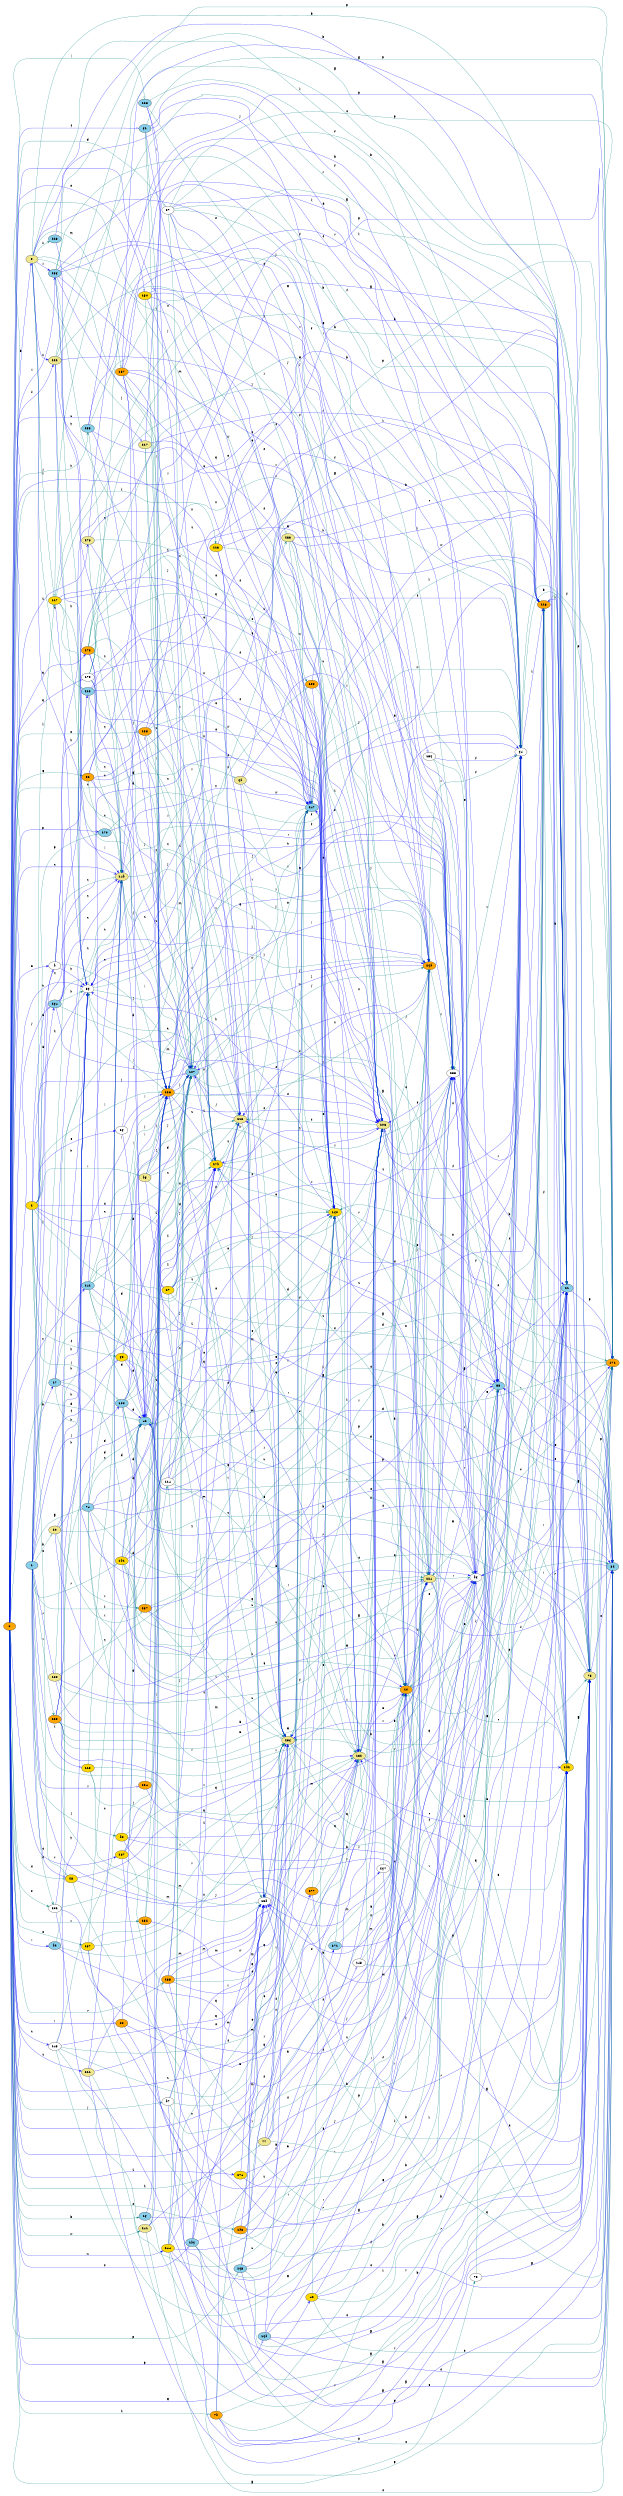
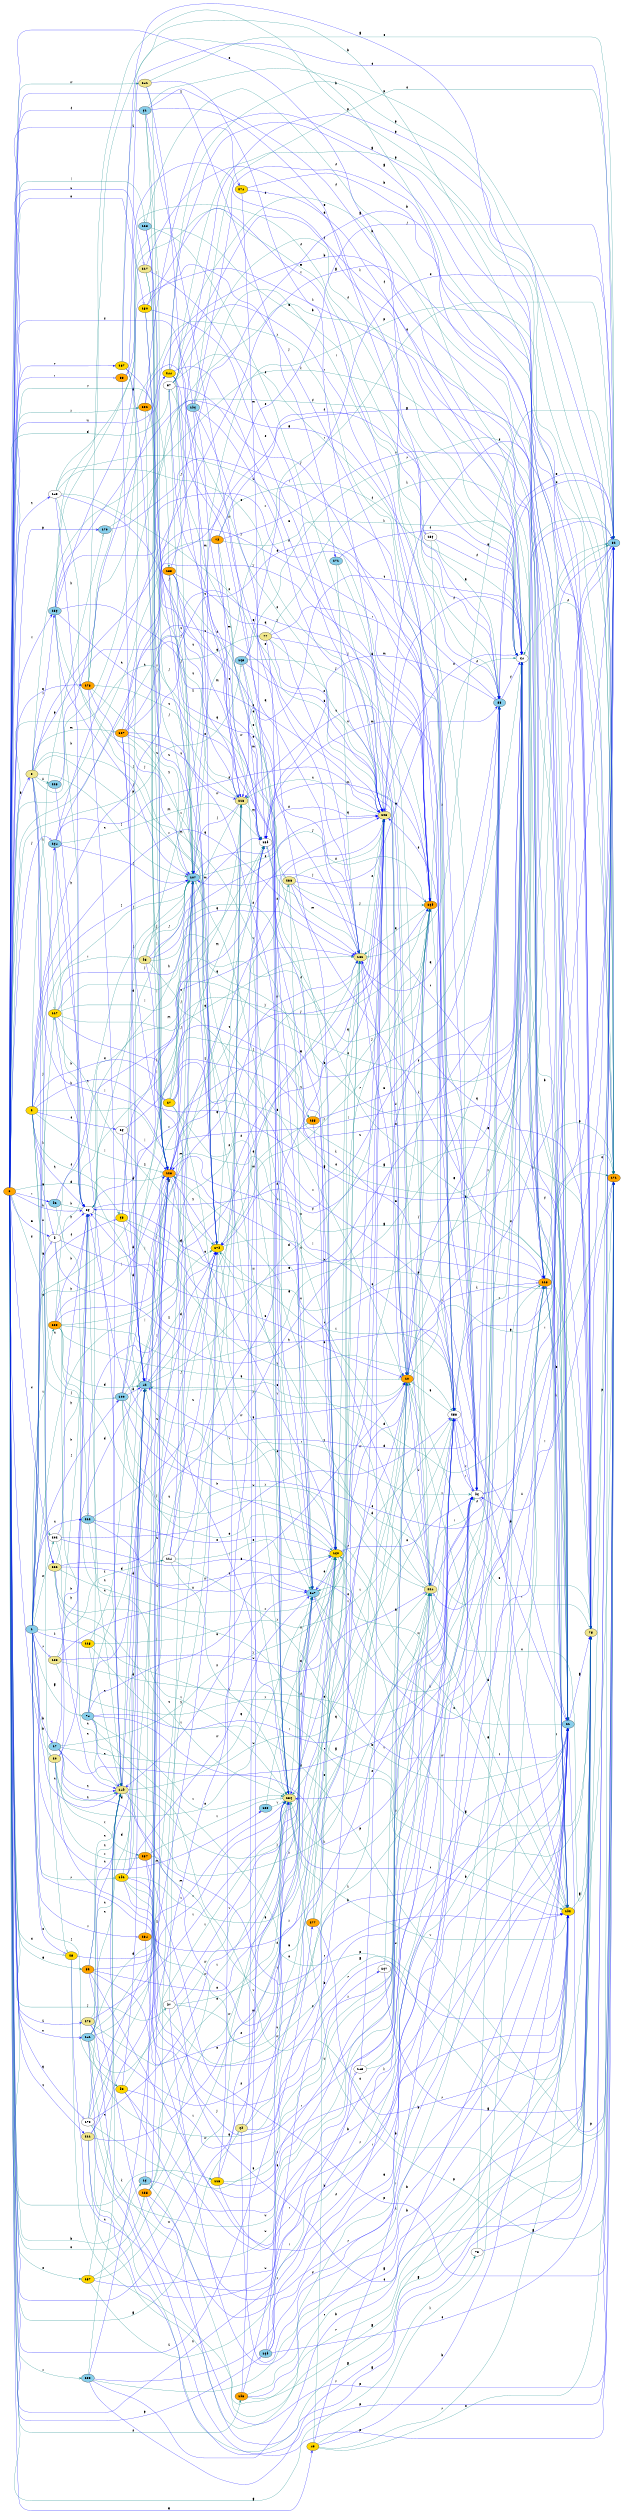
none -> (266, 1808)
